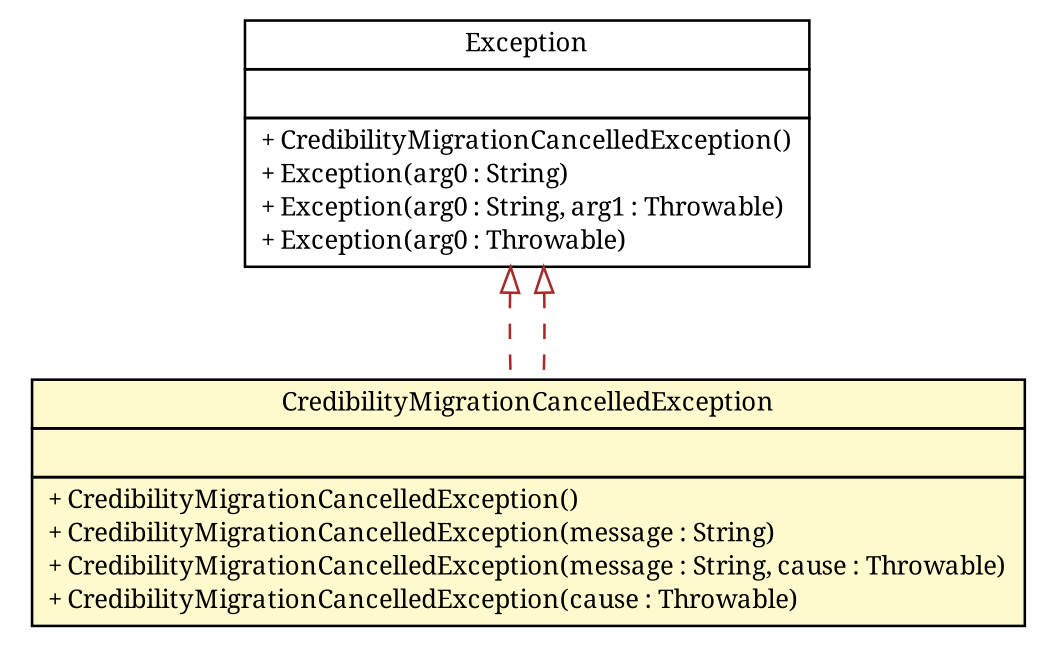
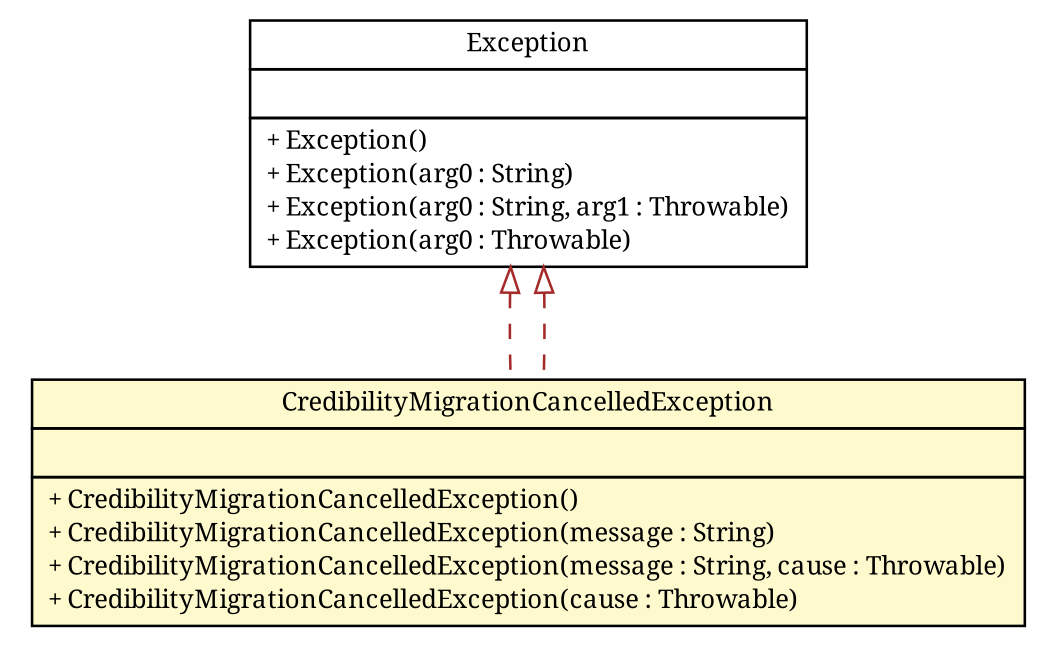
(527, 141) -> (348, 141)
